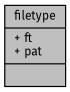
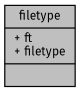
(29, 52) -> (40, 52)
